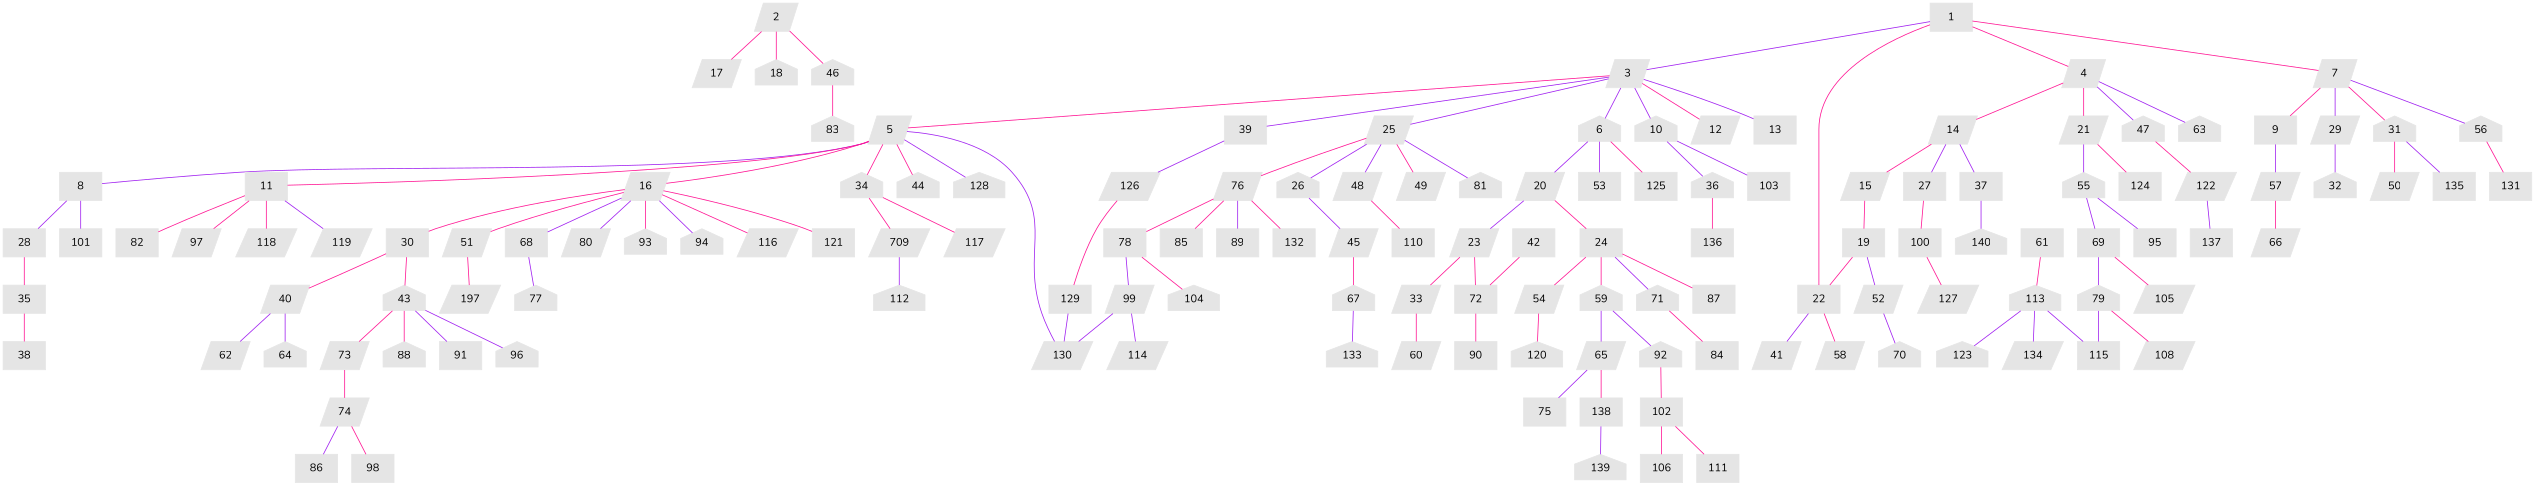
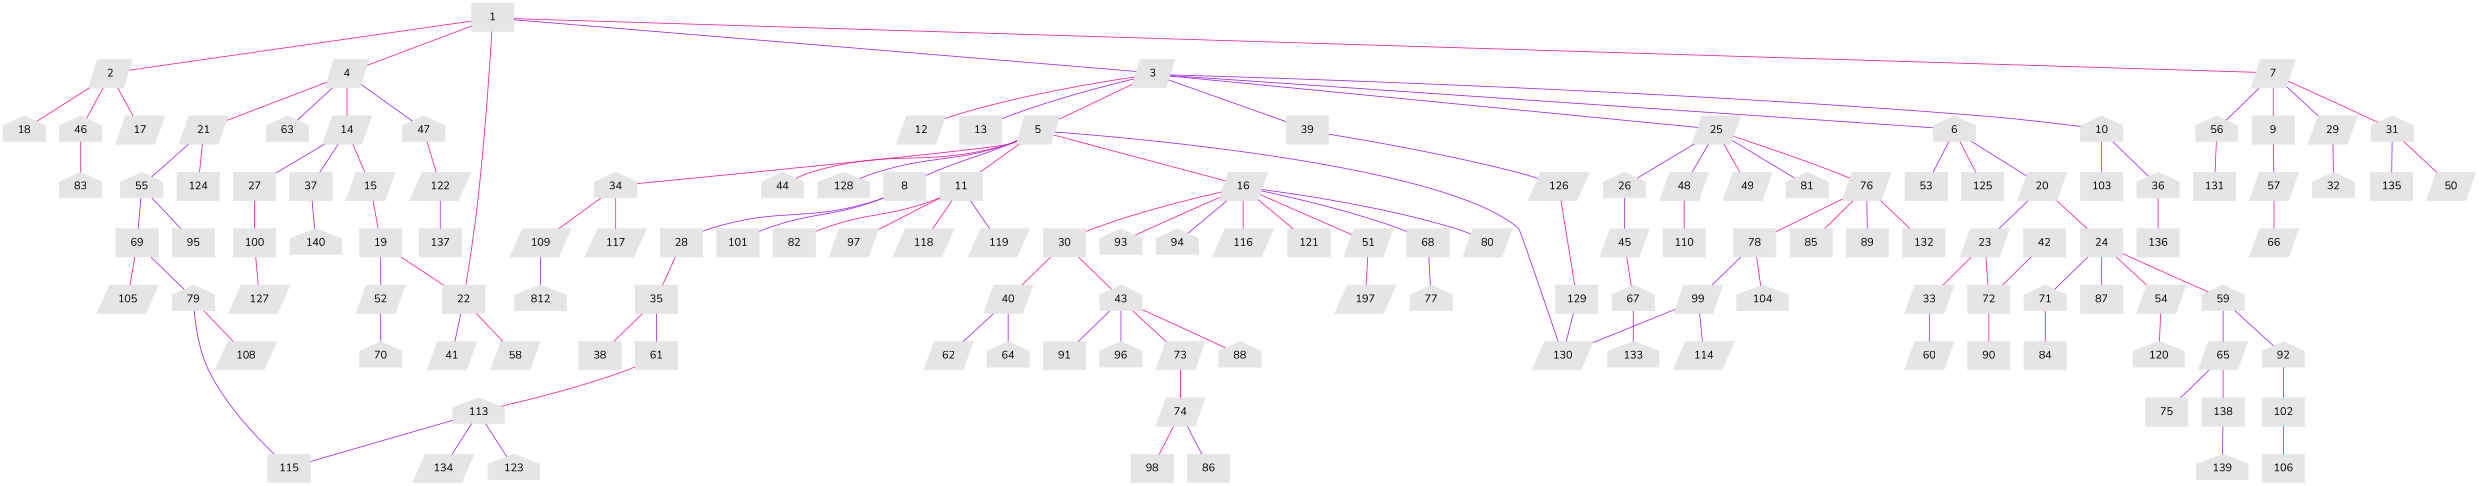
none -> (300, 46)
(899, 243) -> (540, 243)
(899, 299) -> (540, 299)
none -> (656, 328)
(1718, 468) -> none
